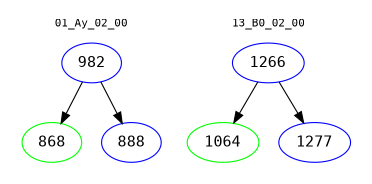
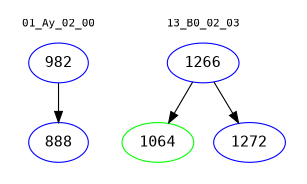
(269, 24) -> (204, 24)
(52, 142) -> none
(315, 142) -> (250, 142)
